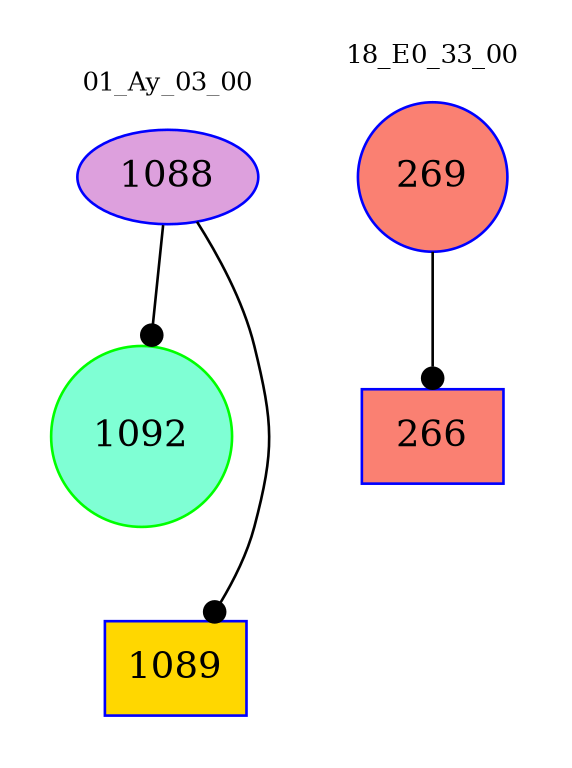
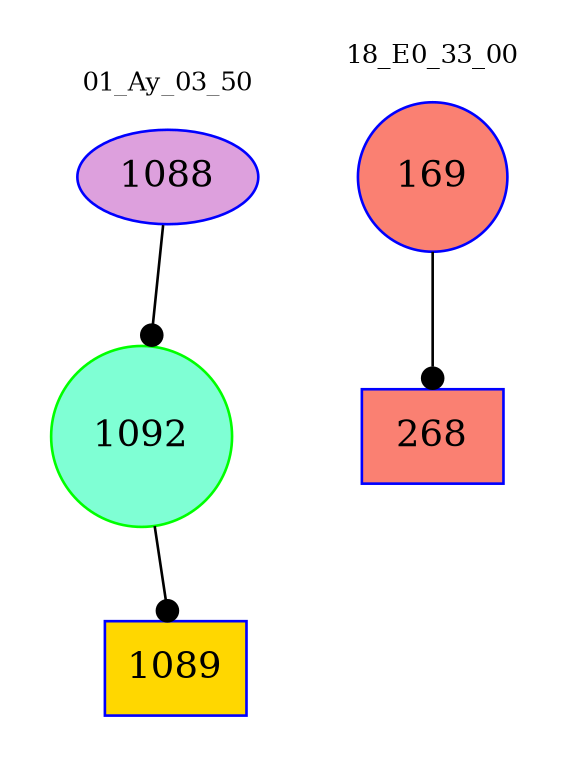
(168, 84) -> (168, 84)
(433, 177) -> (433, 177)
(267, 410) -> (160, 563)
(433, 436) -> (433, 436)
